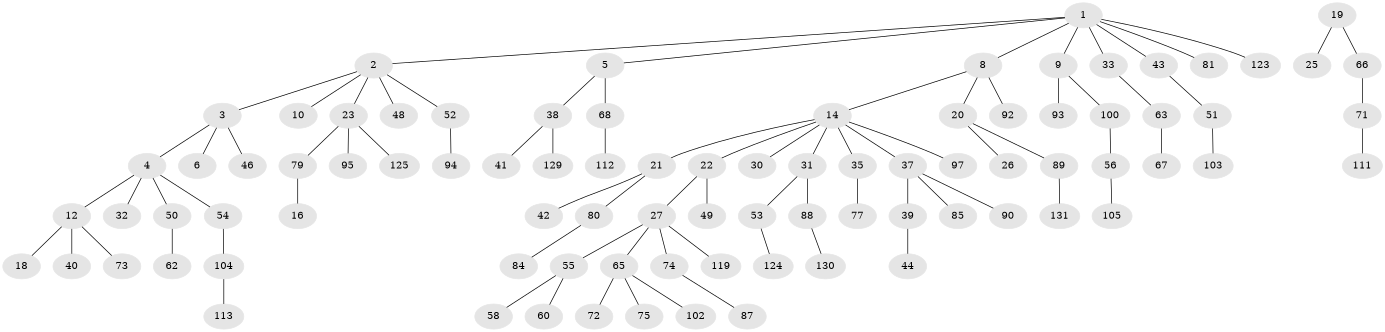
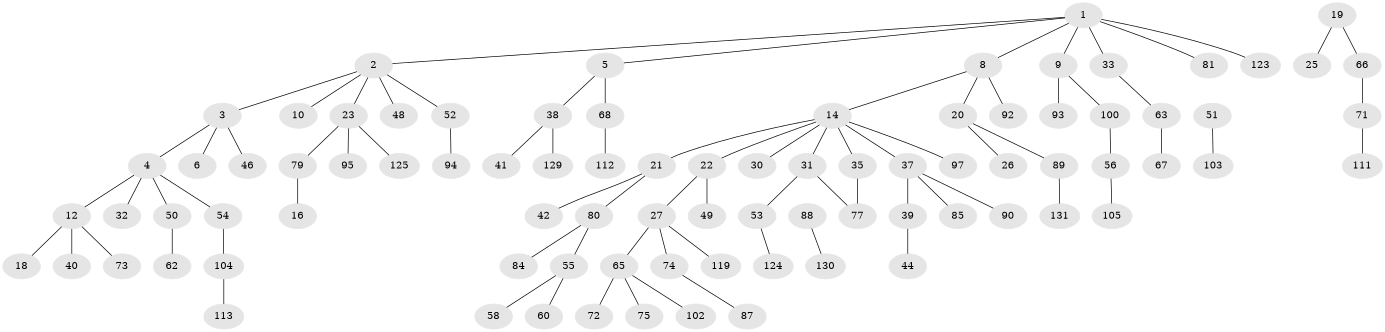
(1159, 66) -> none
(807, 191) -> (832, 191)
(613, 241) -> (581, 241)
